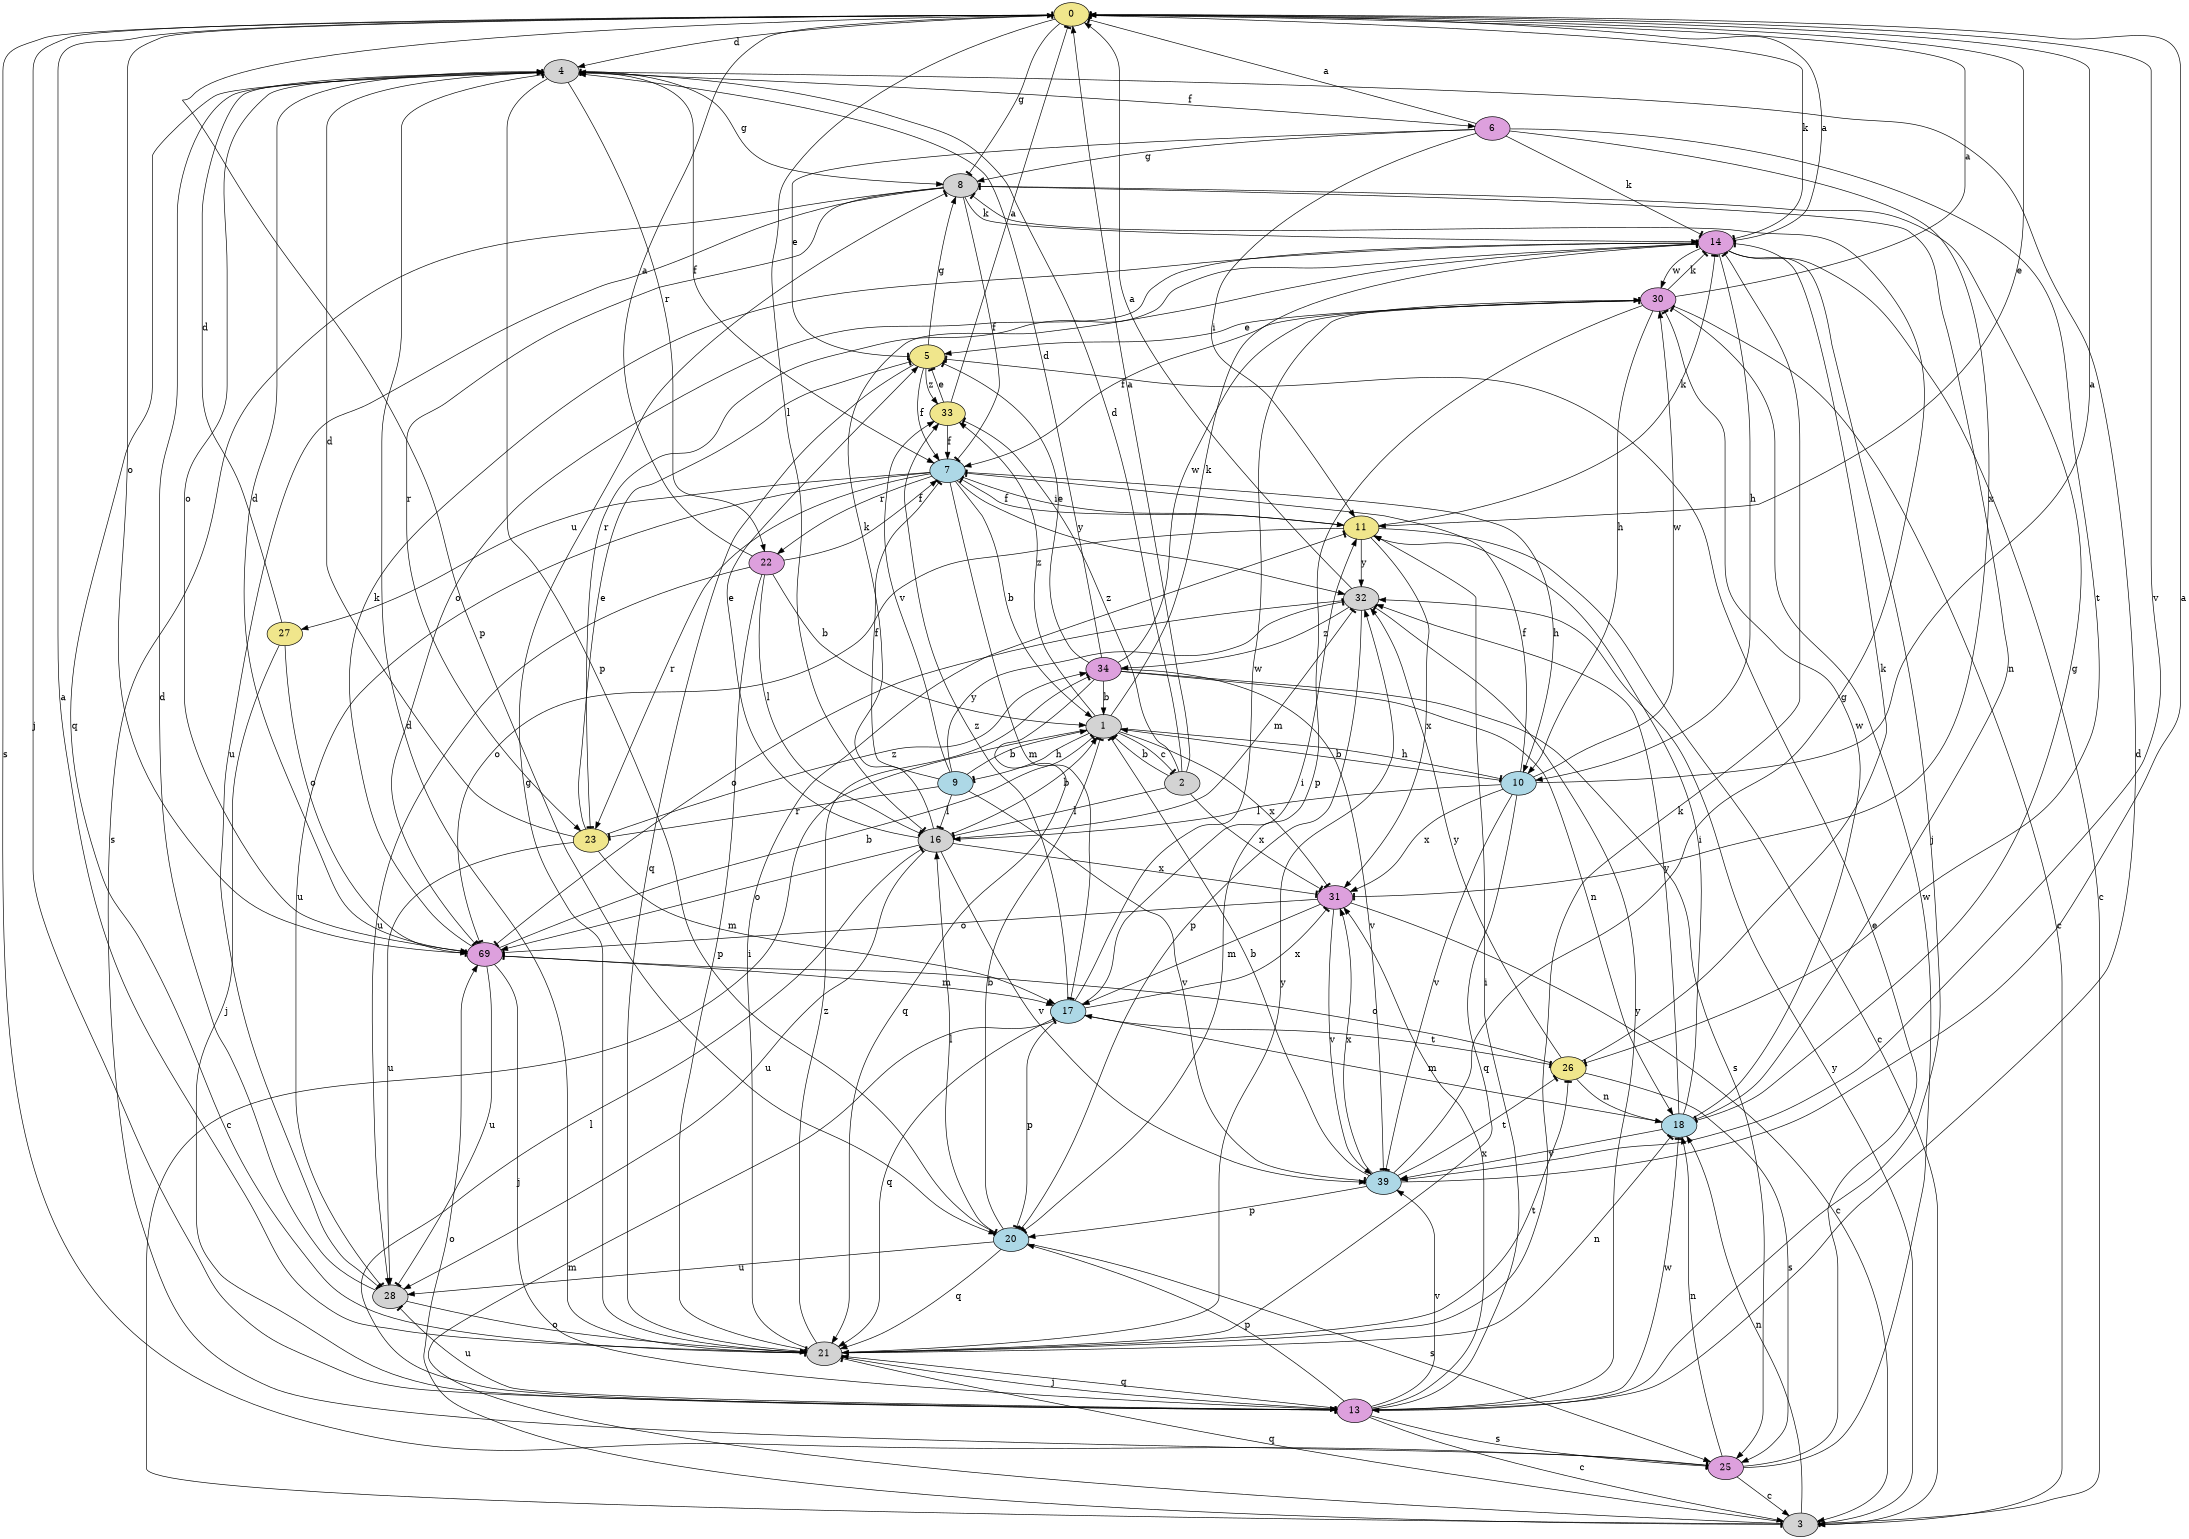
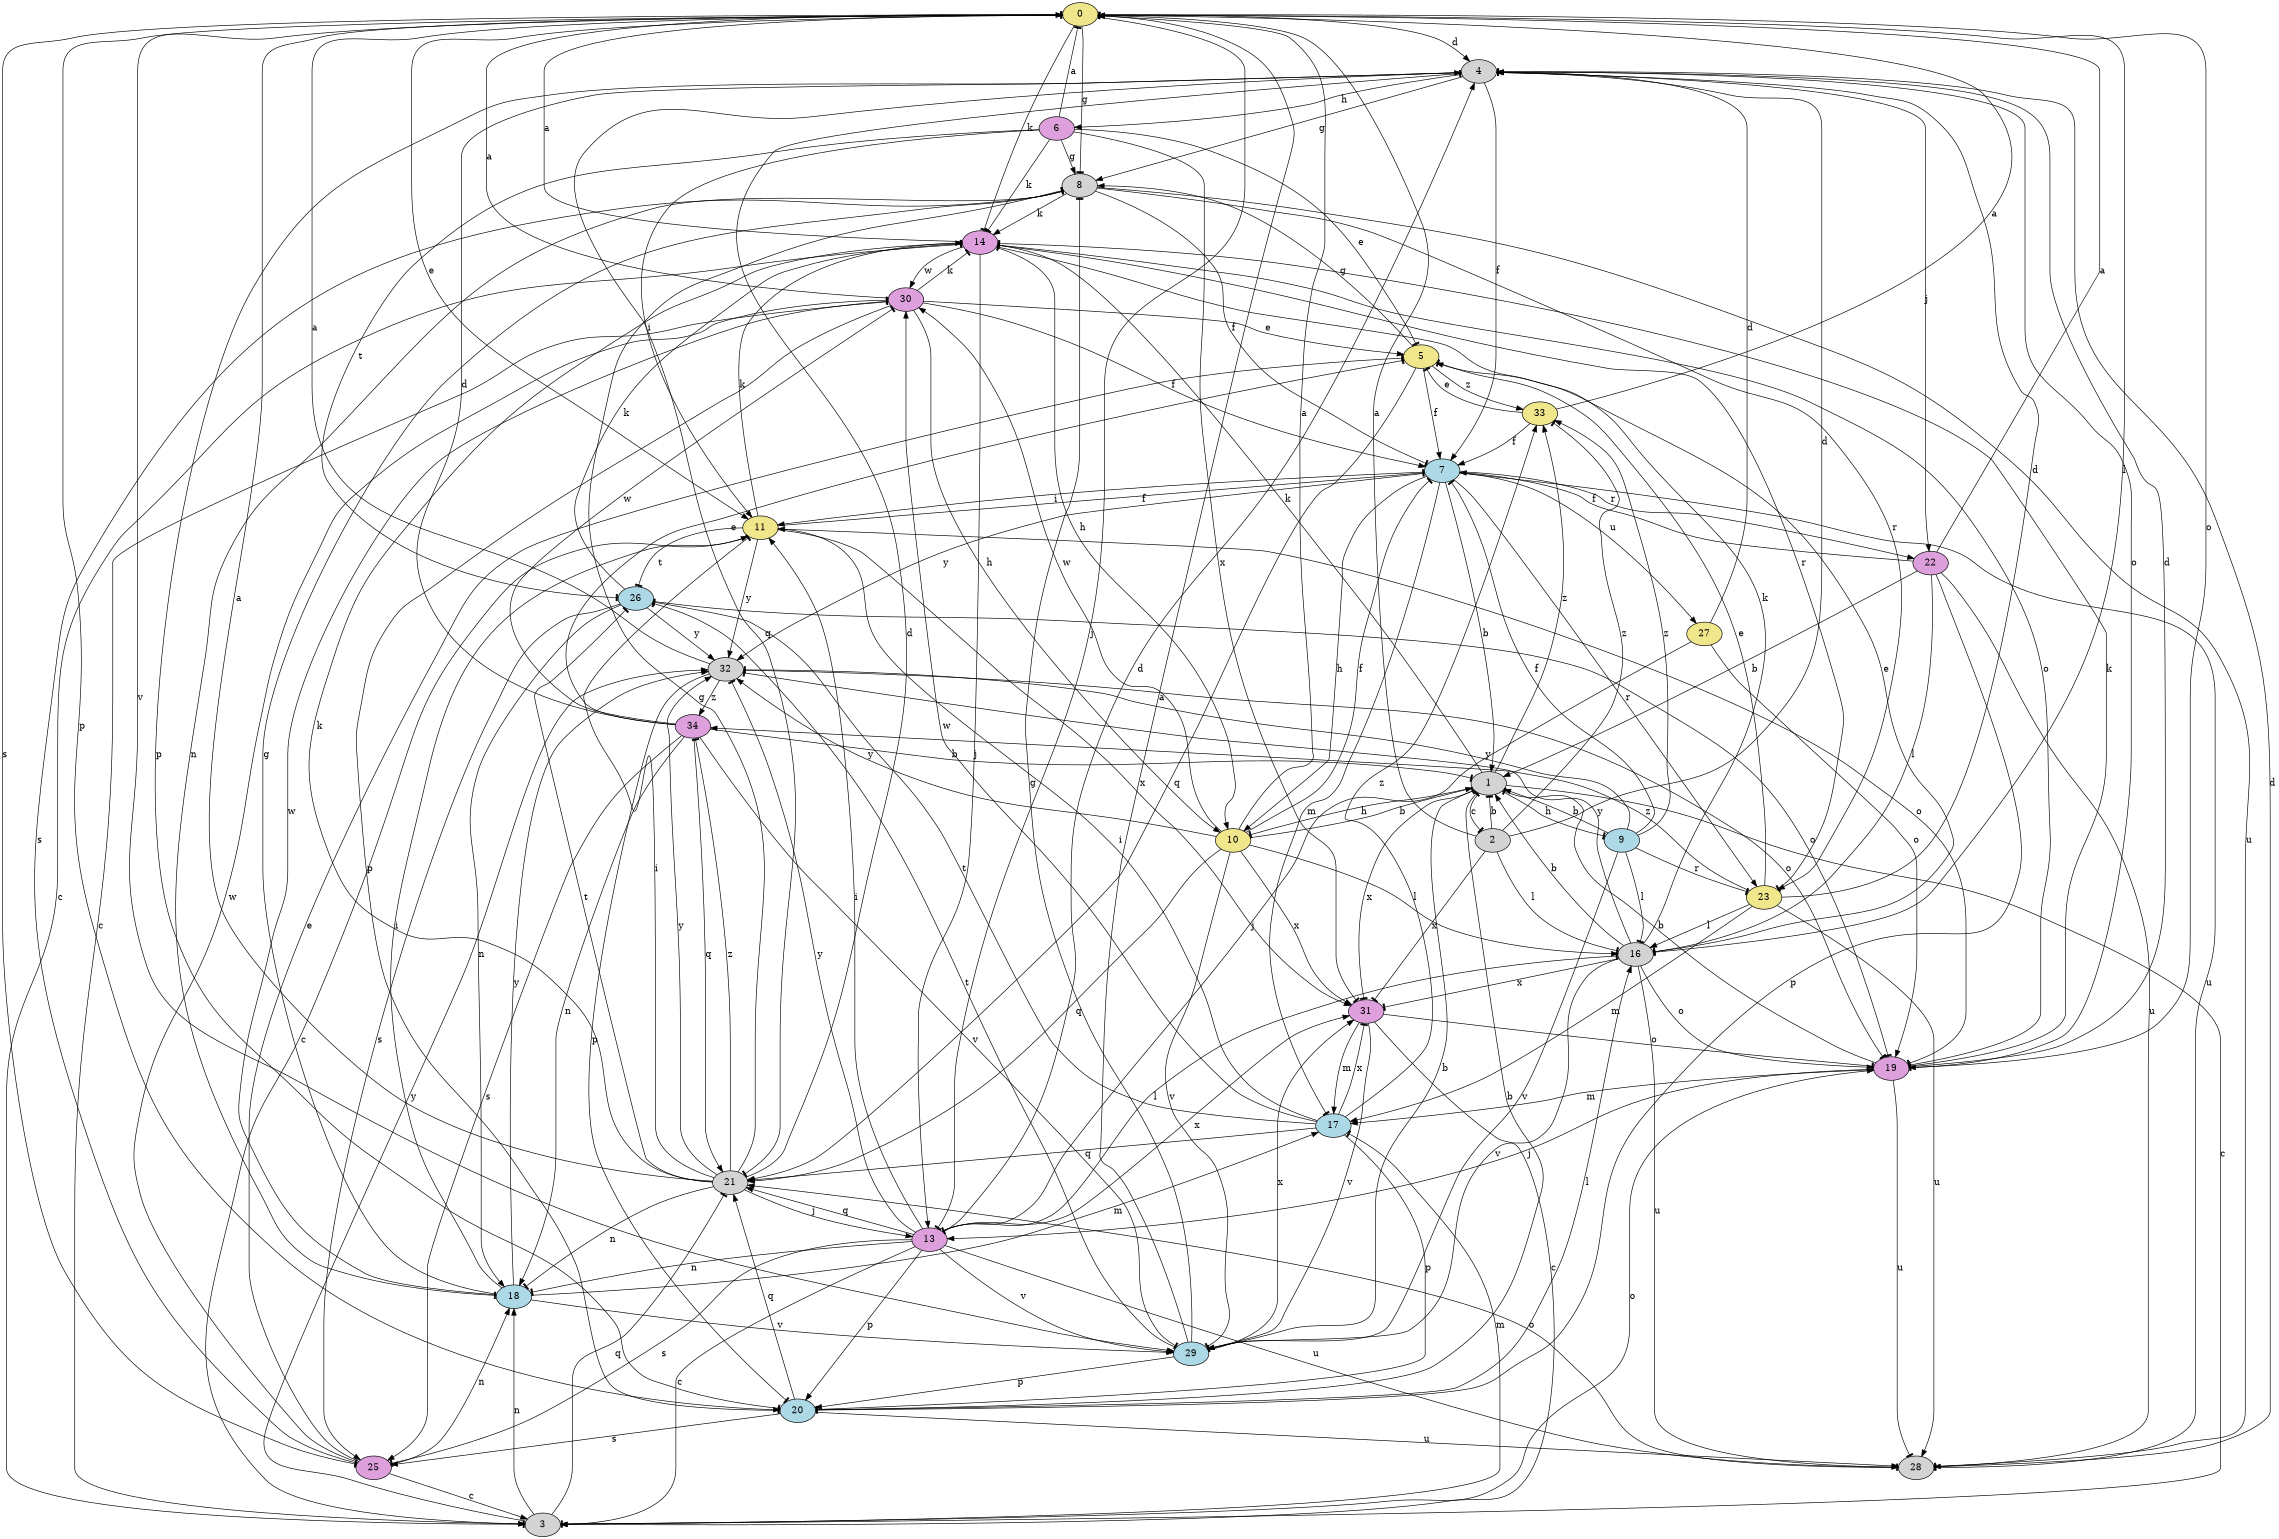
(1190, 100) -> (1345, 100)
(667, 300) -> (1927, 300)
(1606, 459) -> (767, 303)
none -> (681, 539)
(903, 599) -> (1666, 634)
(1104, 695) -> (1070, 765)
(1279, 726) -> (1601, 812)
(1519, 783) -> (1233, 840)
none -> (967, 795)
none -> (1703, 925)
(485, 954) -> (1891, 1069)
(708, 983) -> (1604, 1211)
(1568, 1069) -> (636, 599)
(1384, 1183) -> (1191, 1354)
(1668, 1268) -> (694, 1268)
